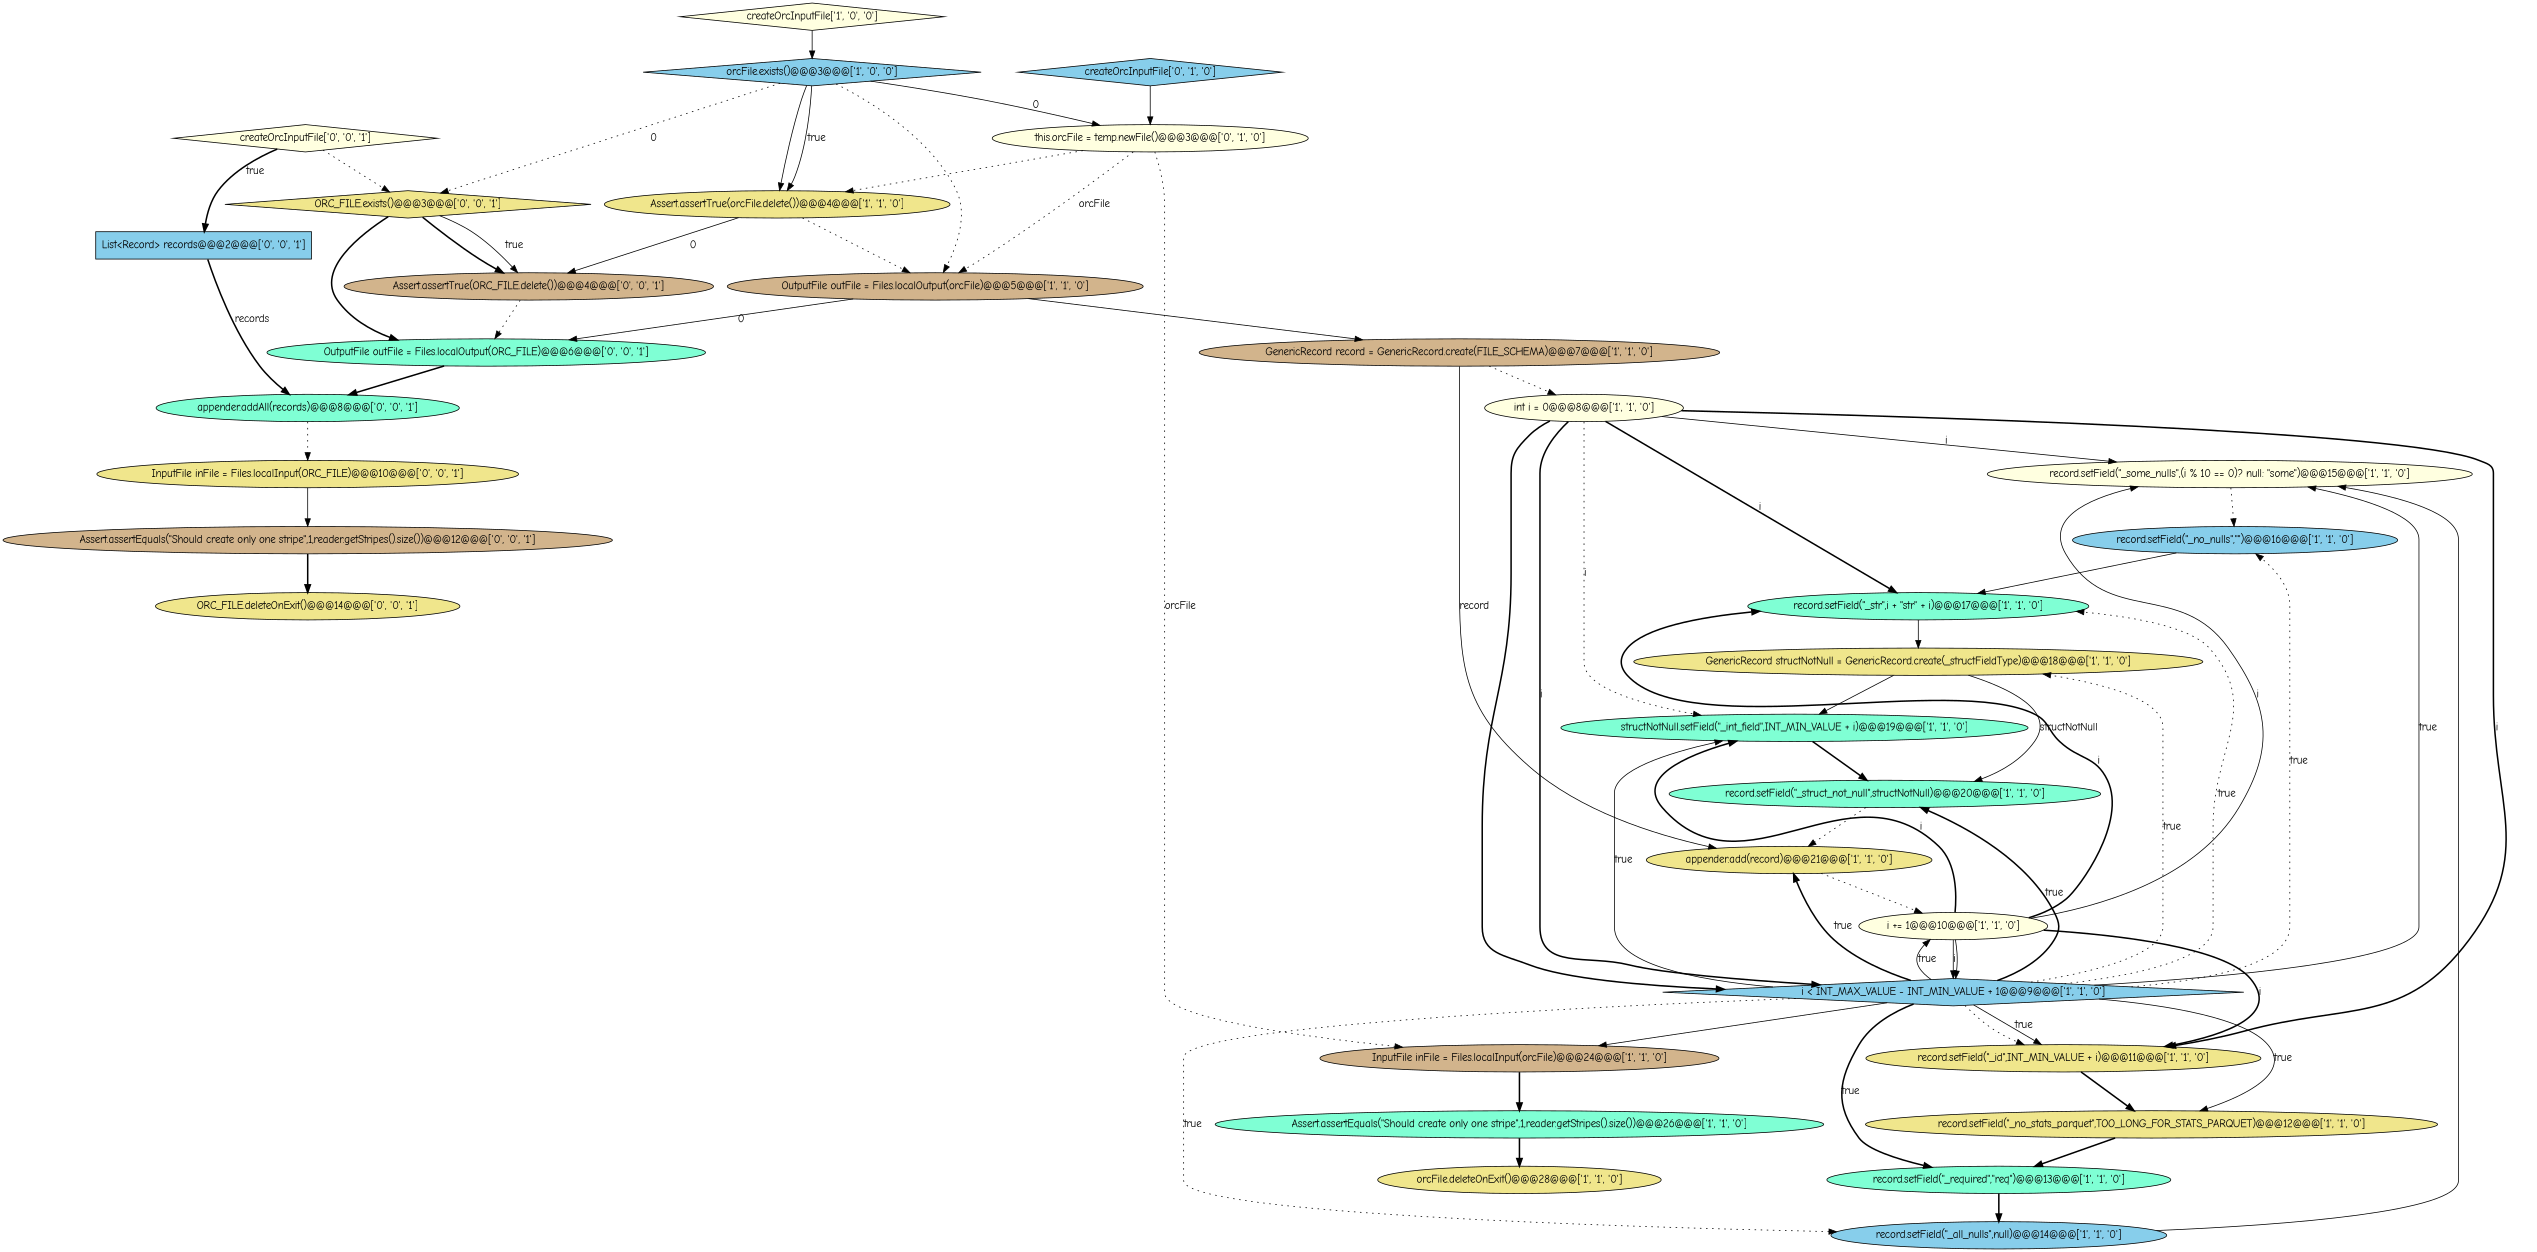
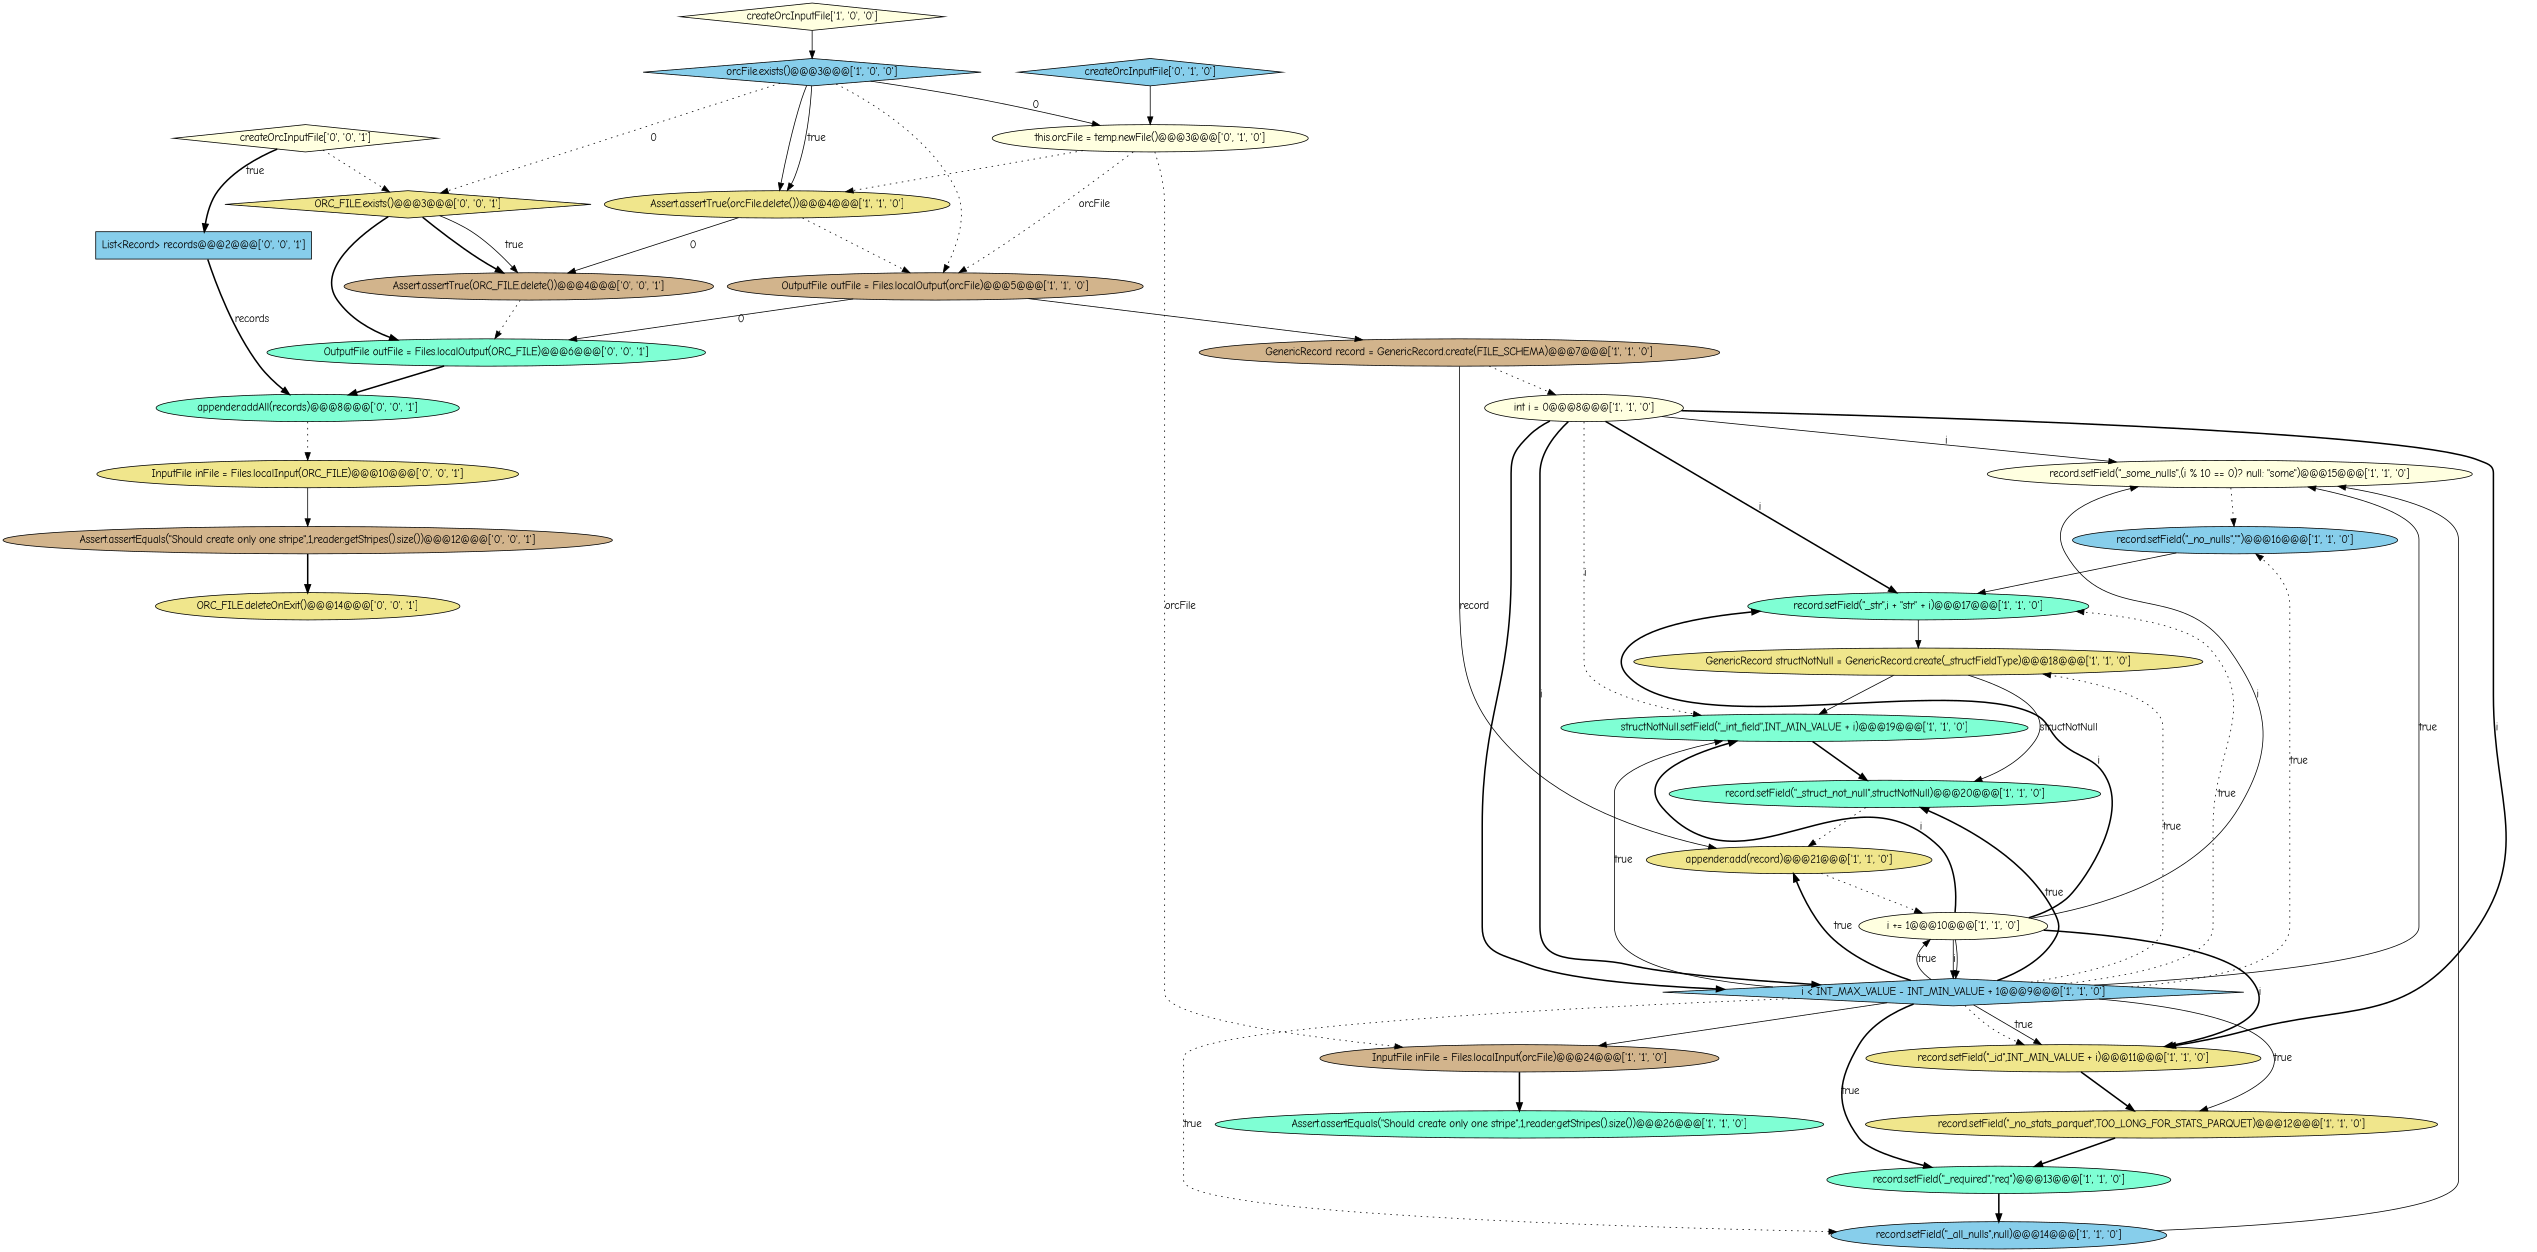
(1519, 1180) -> none
